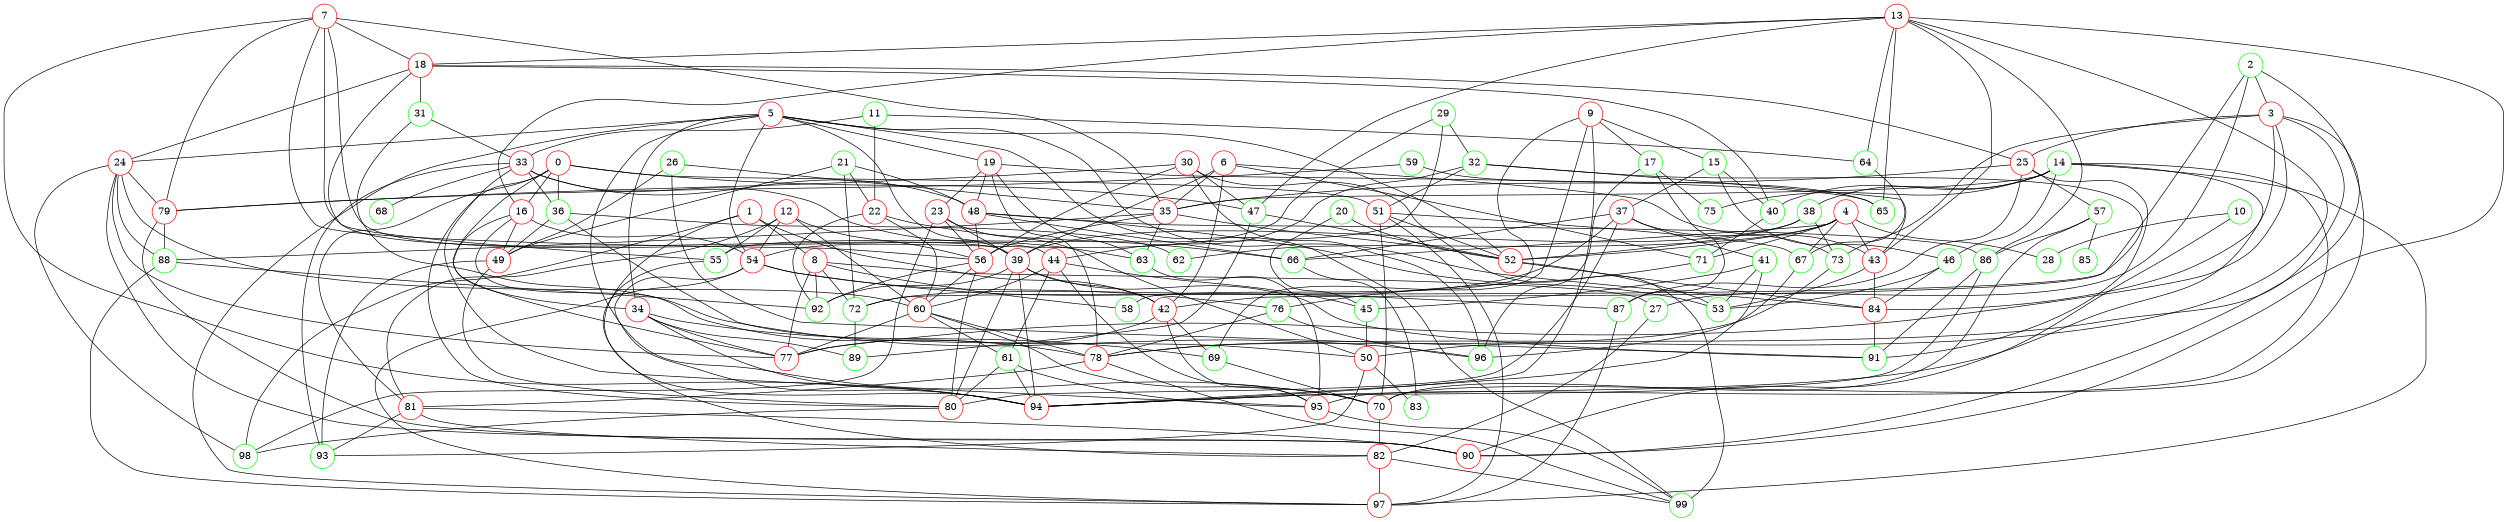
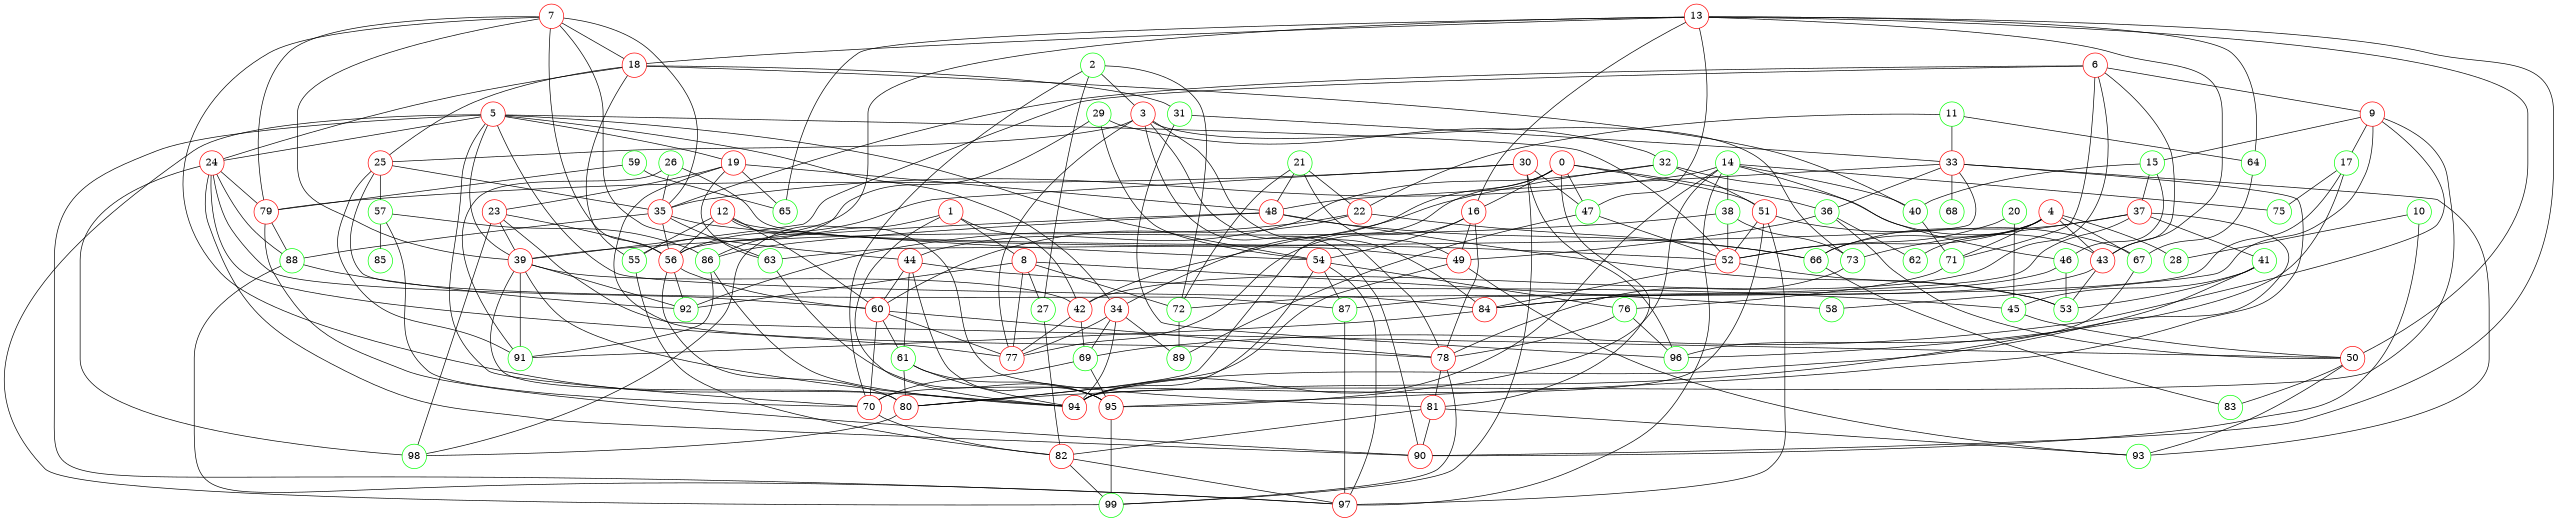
none -> (2234, 90)
(1202, 375) -> (1095, 377)
